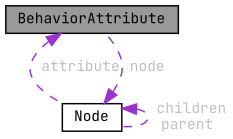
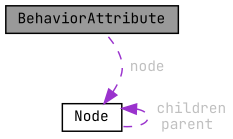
(32, 76) -> none
